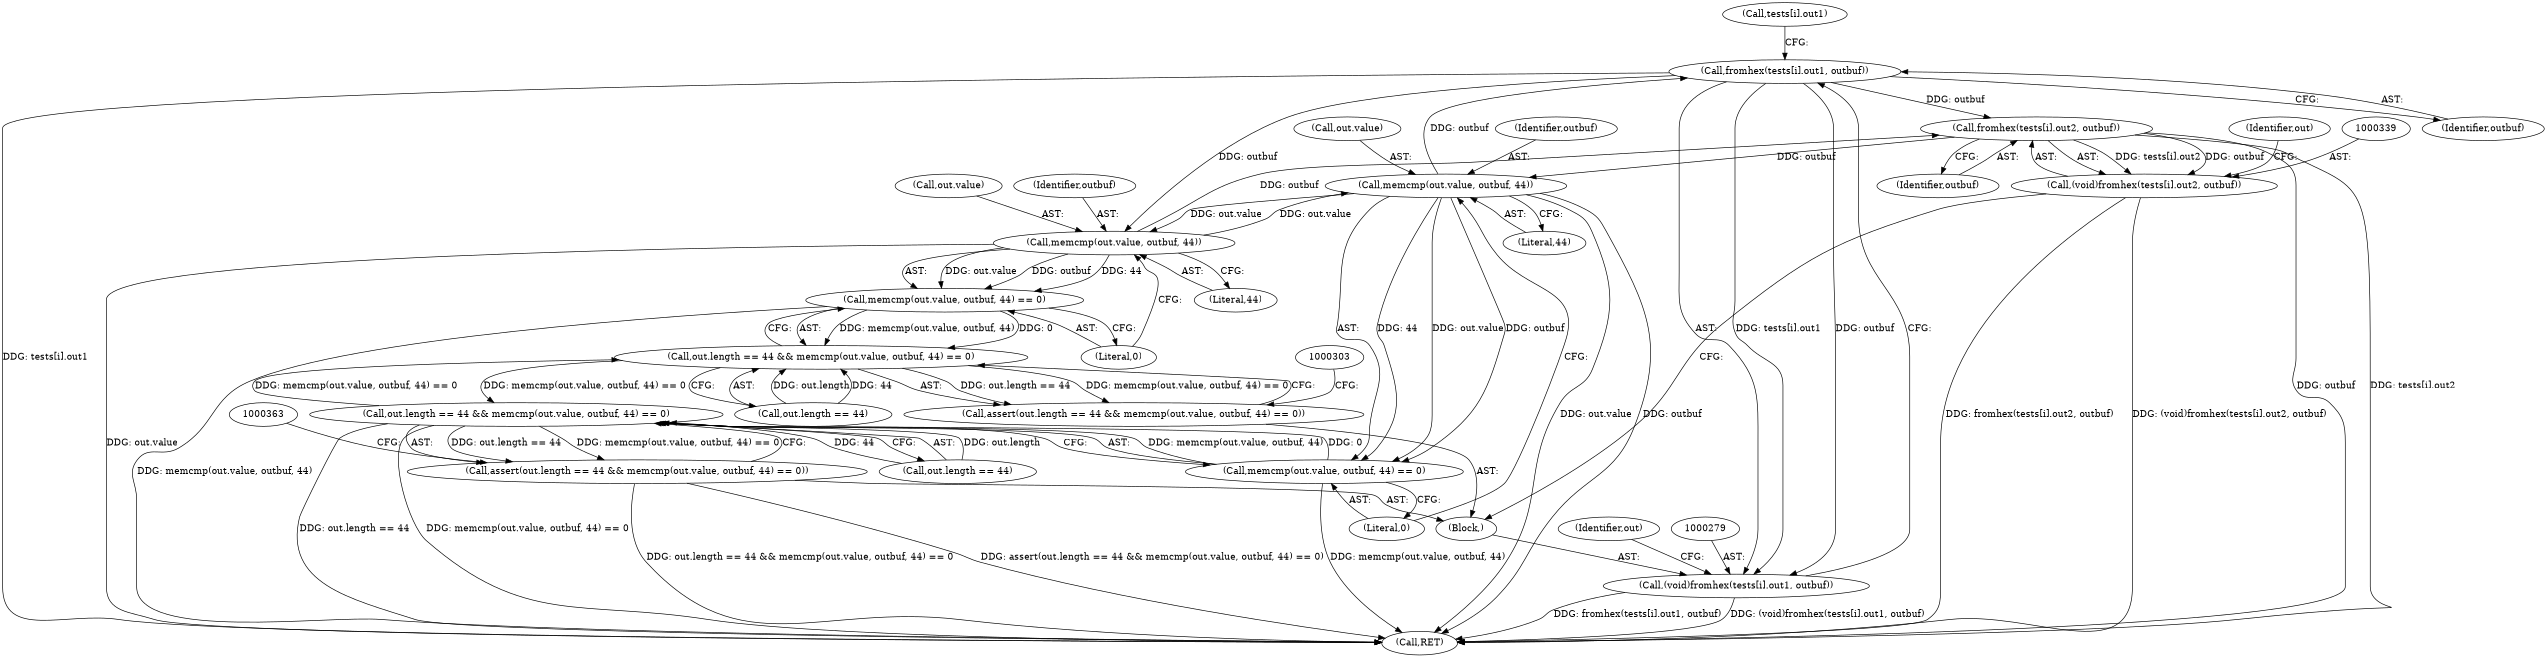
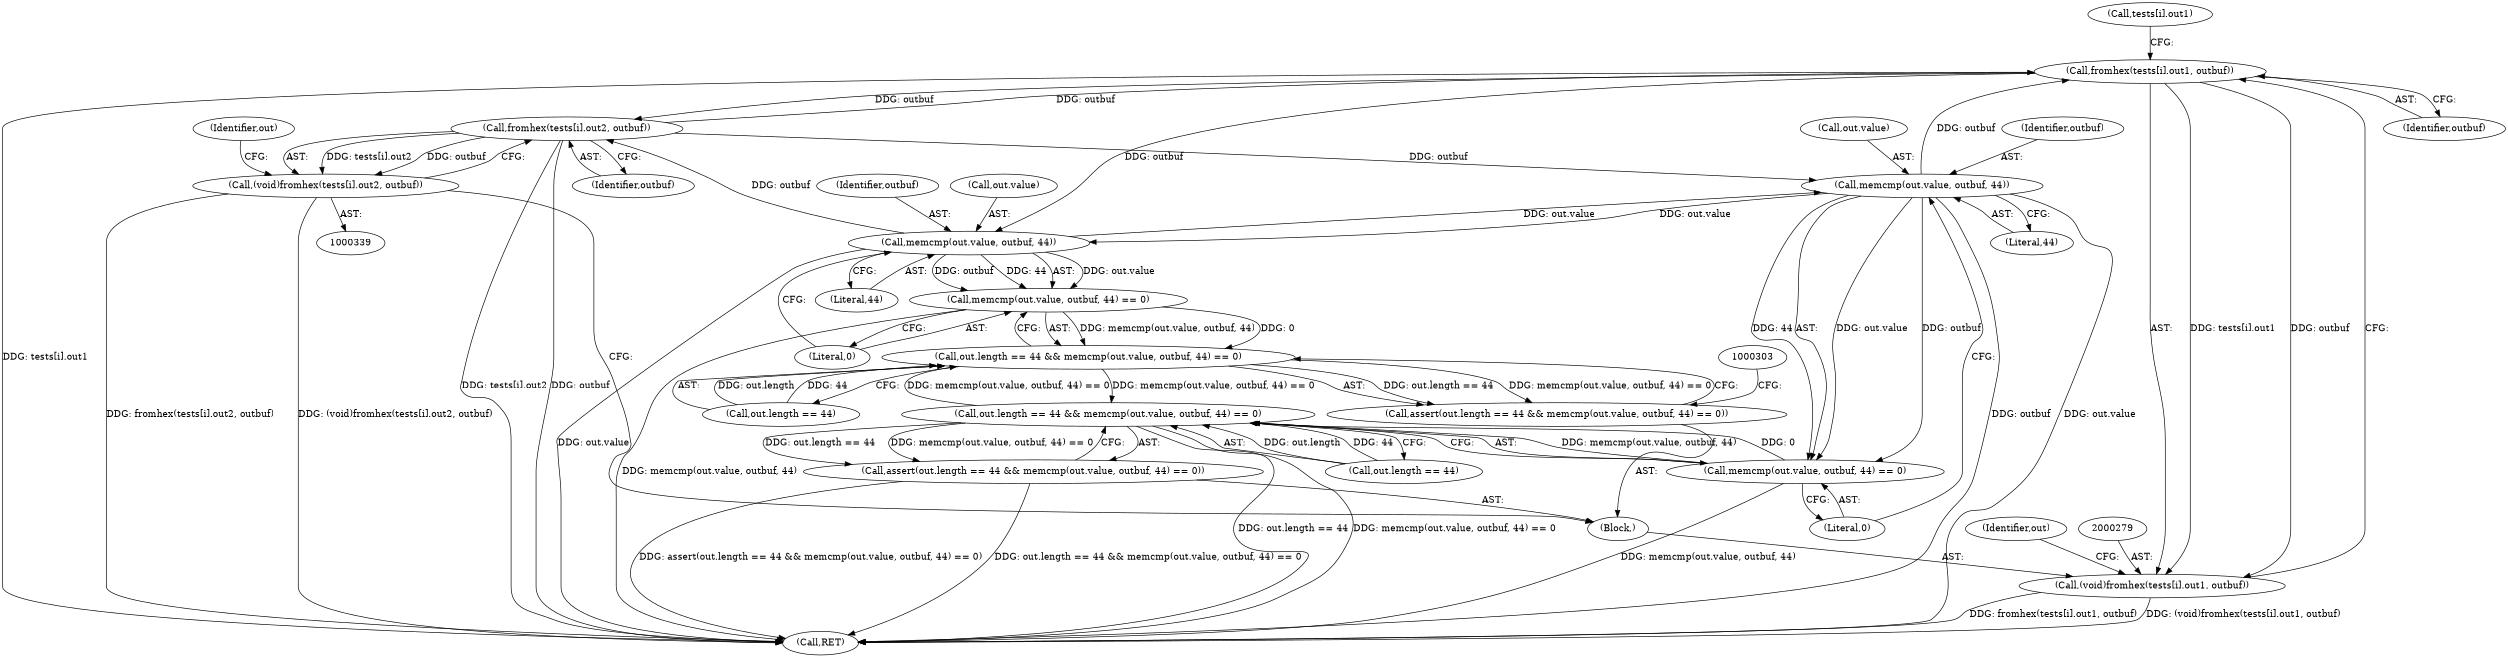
none -> (1244, 87)
(2048, 157) -> (515, 157)
(2297, 164) -> (337, 212)
(263, 415) -> none
(1705, 529) -> (2113, 529)
